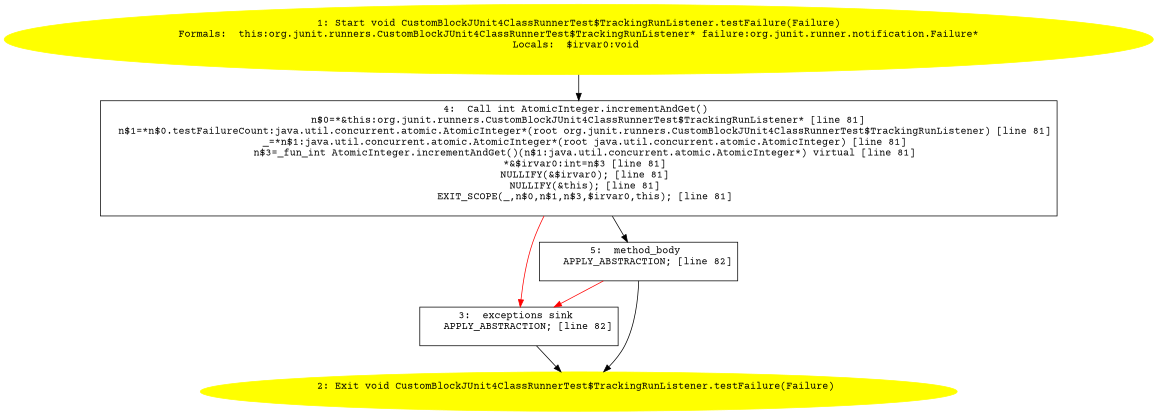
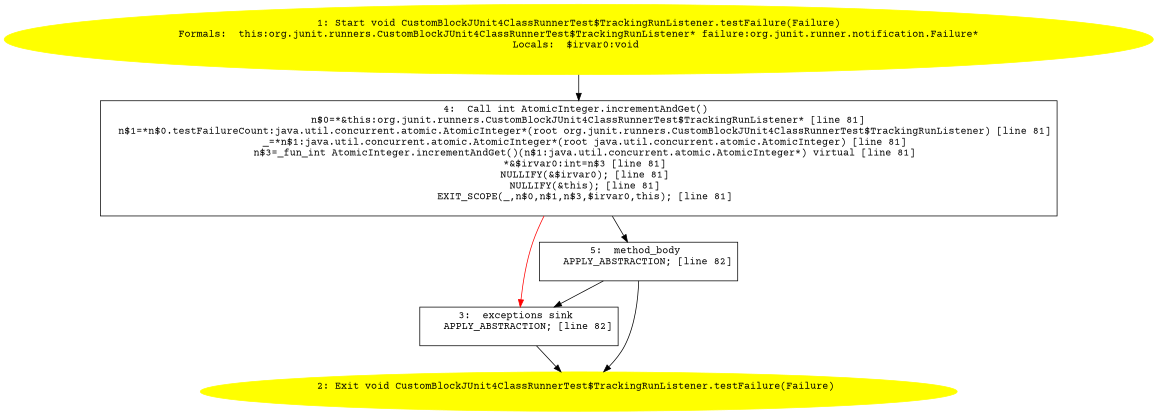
(582, 292) -> (582, 292)
